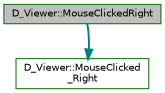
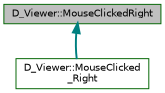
(89, 36) -> (76, 46)
